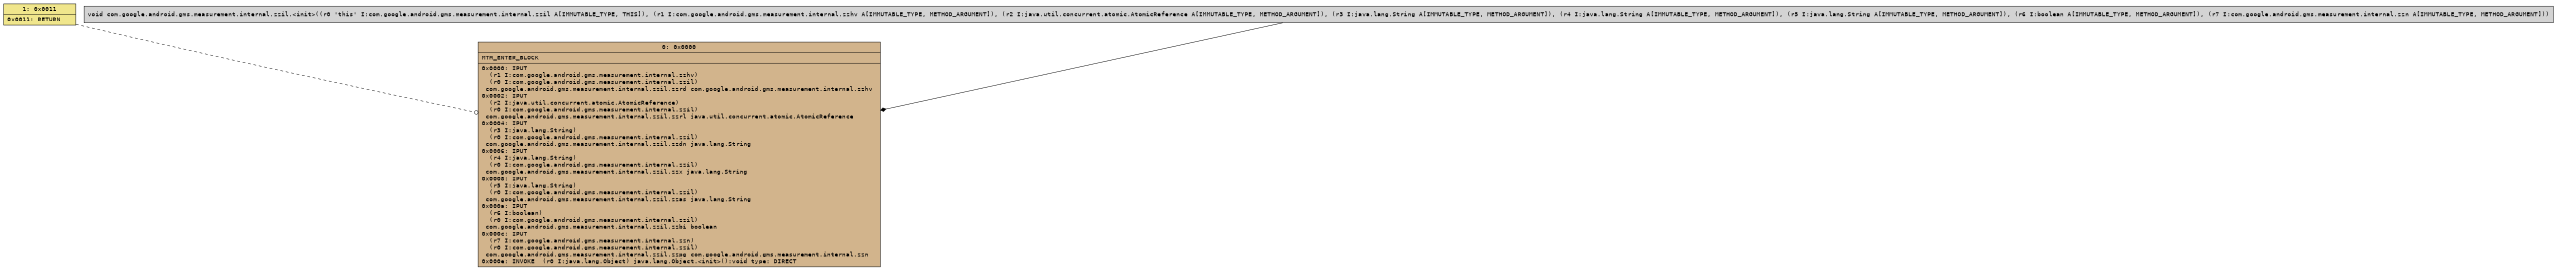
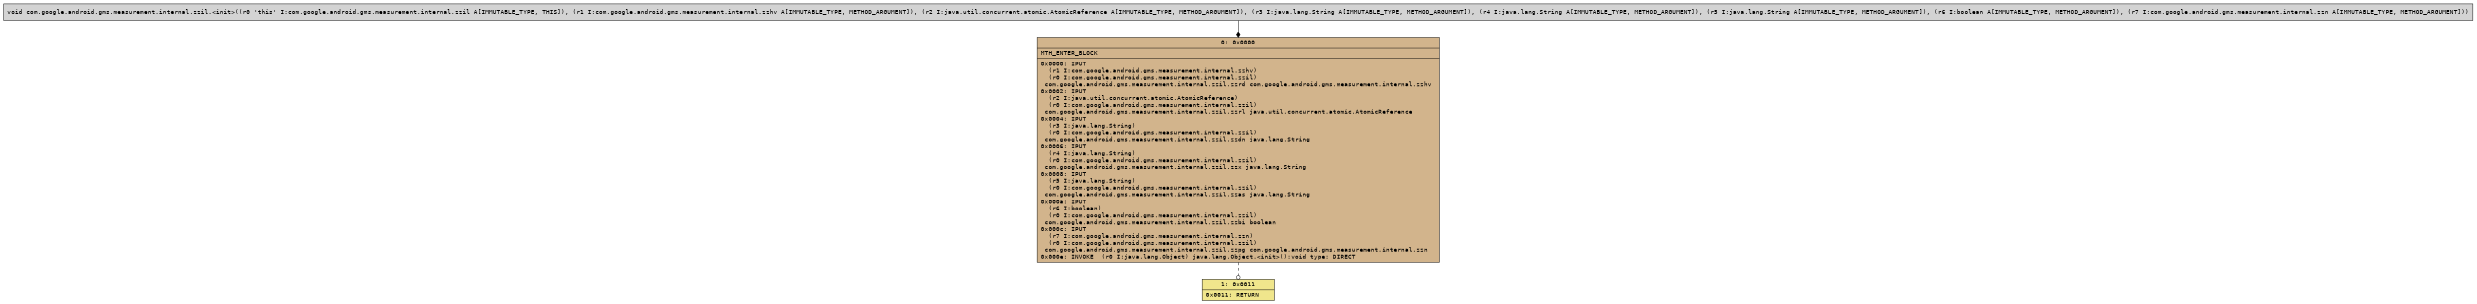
(275, 69) -> (1238, 269)
